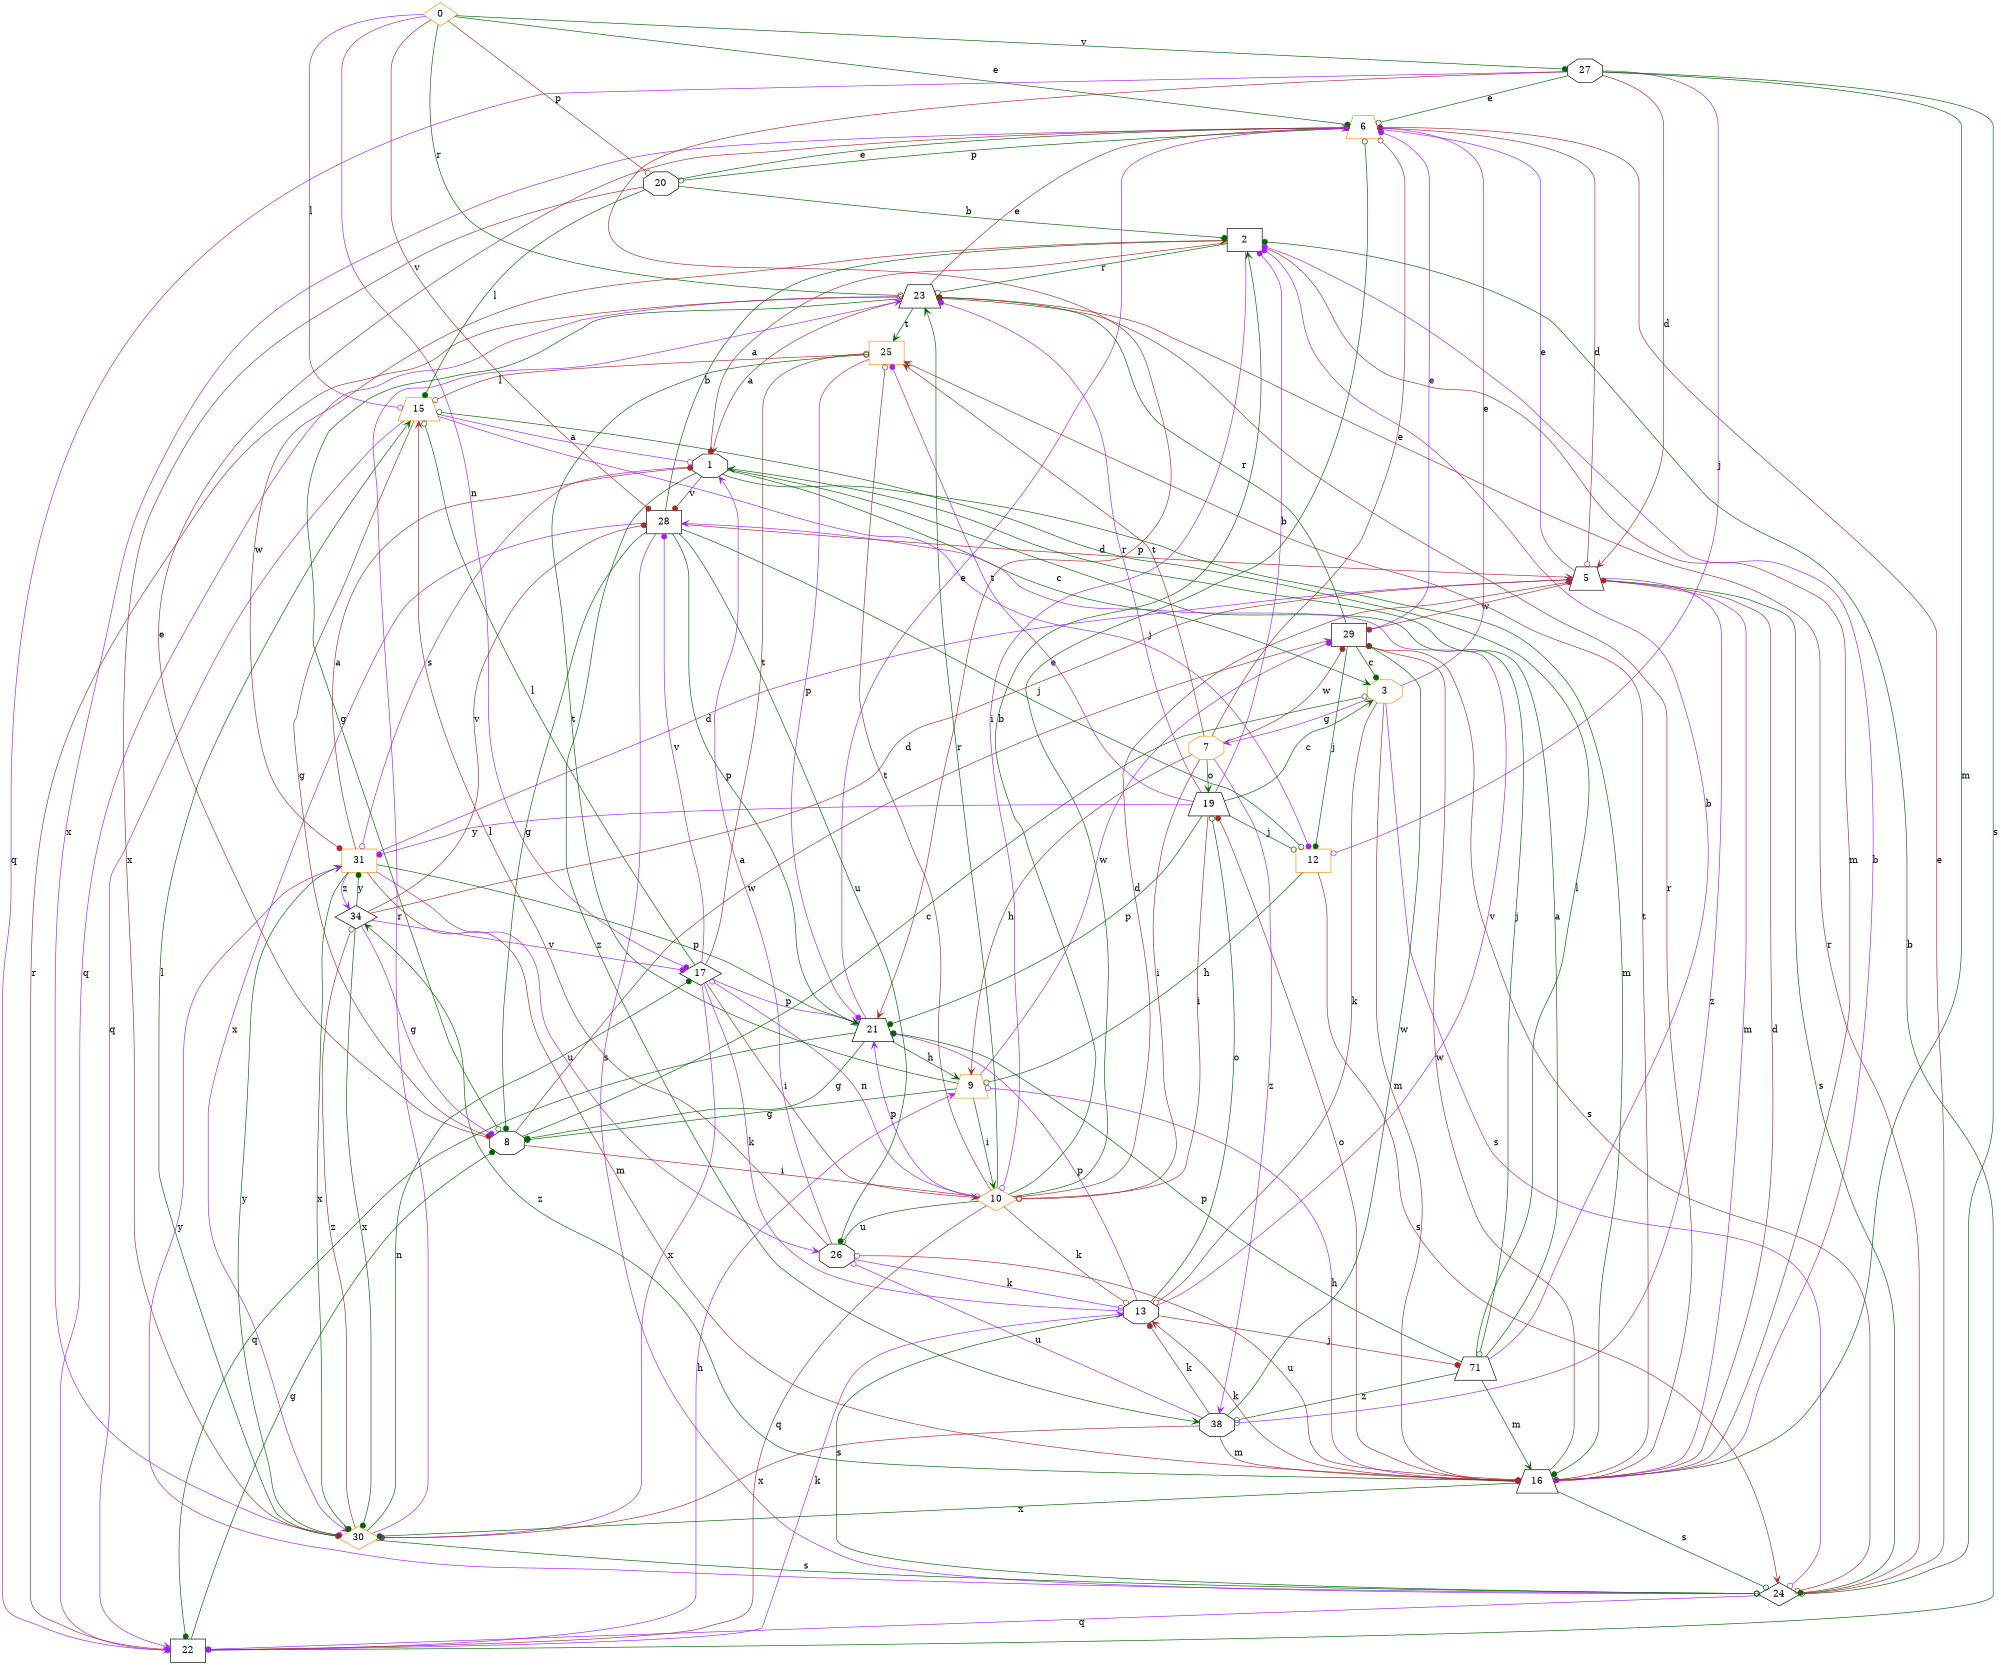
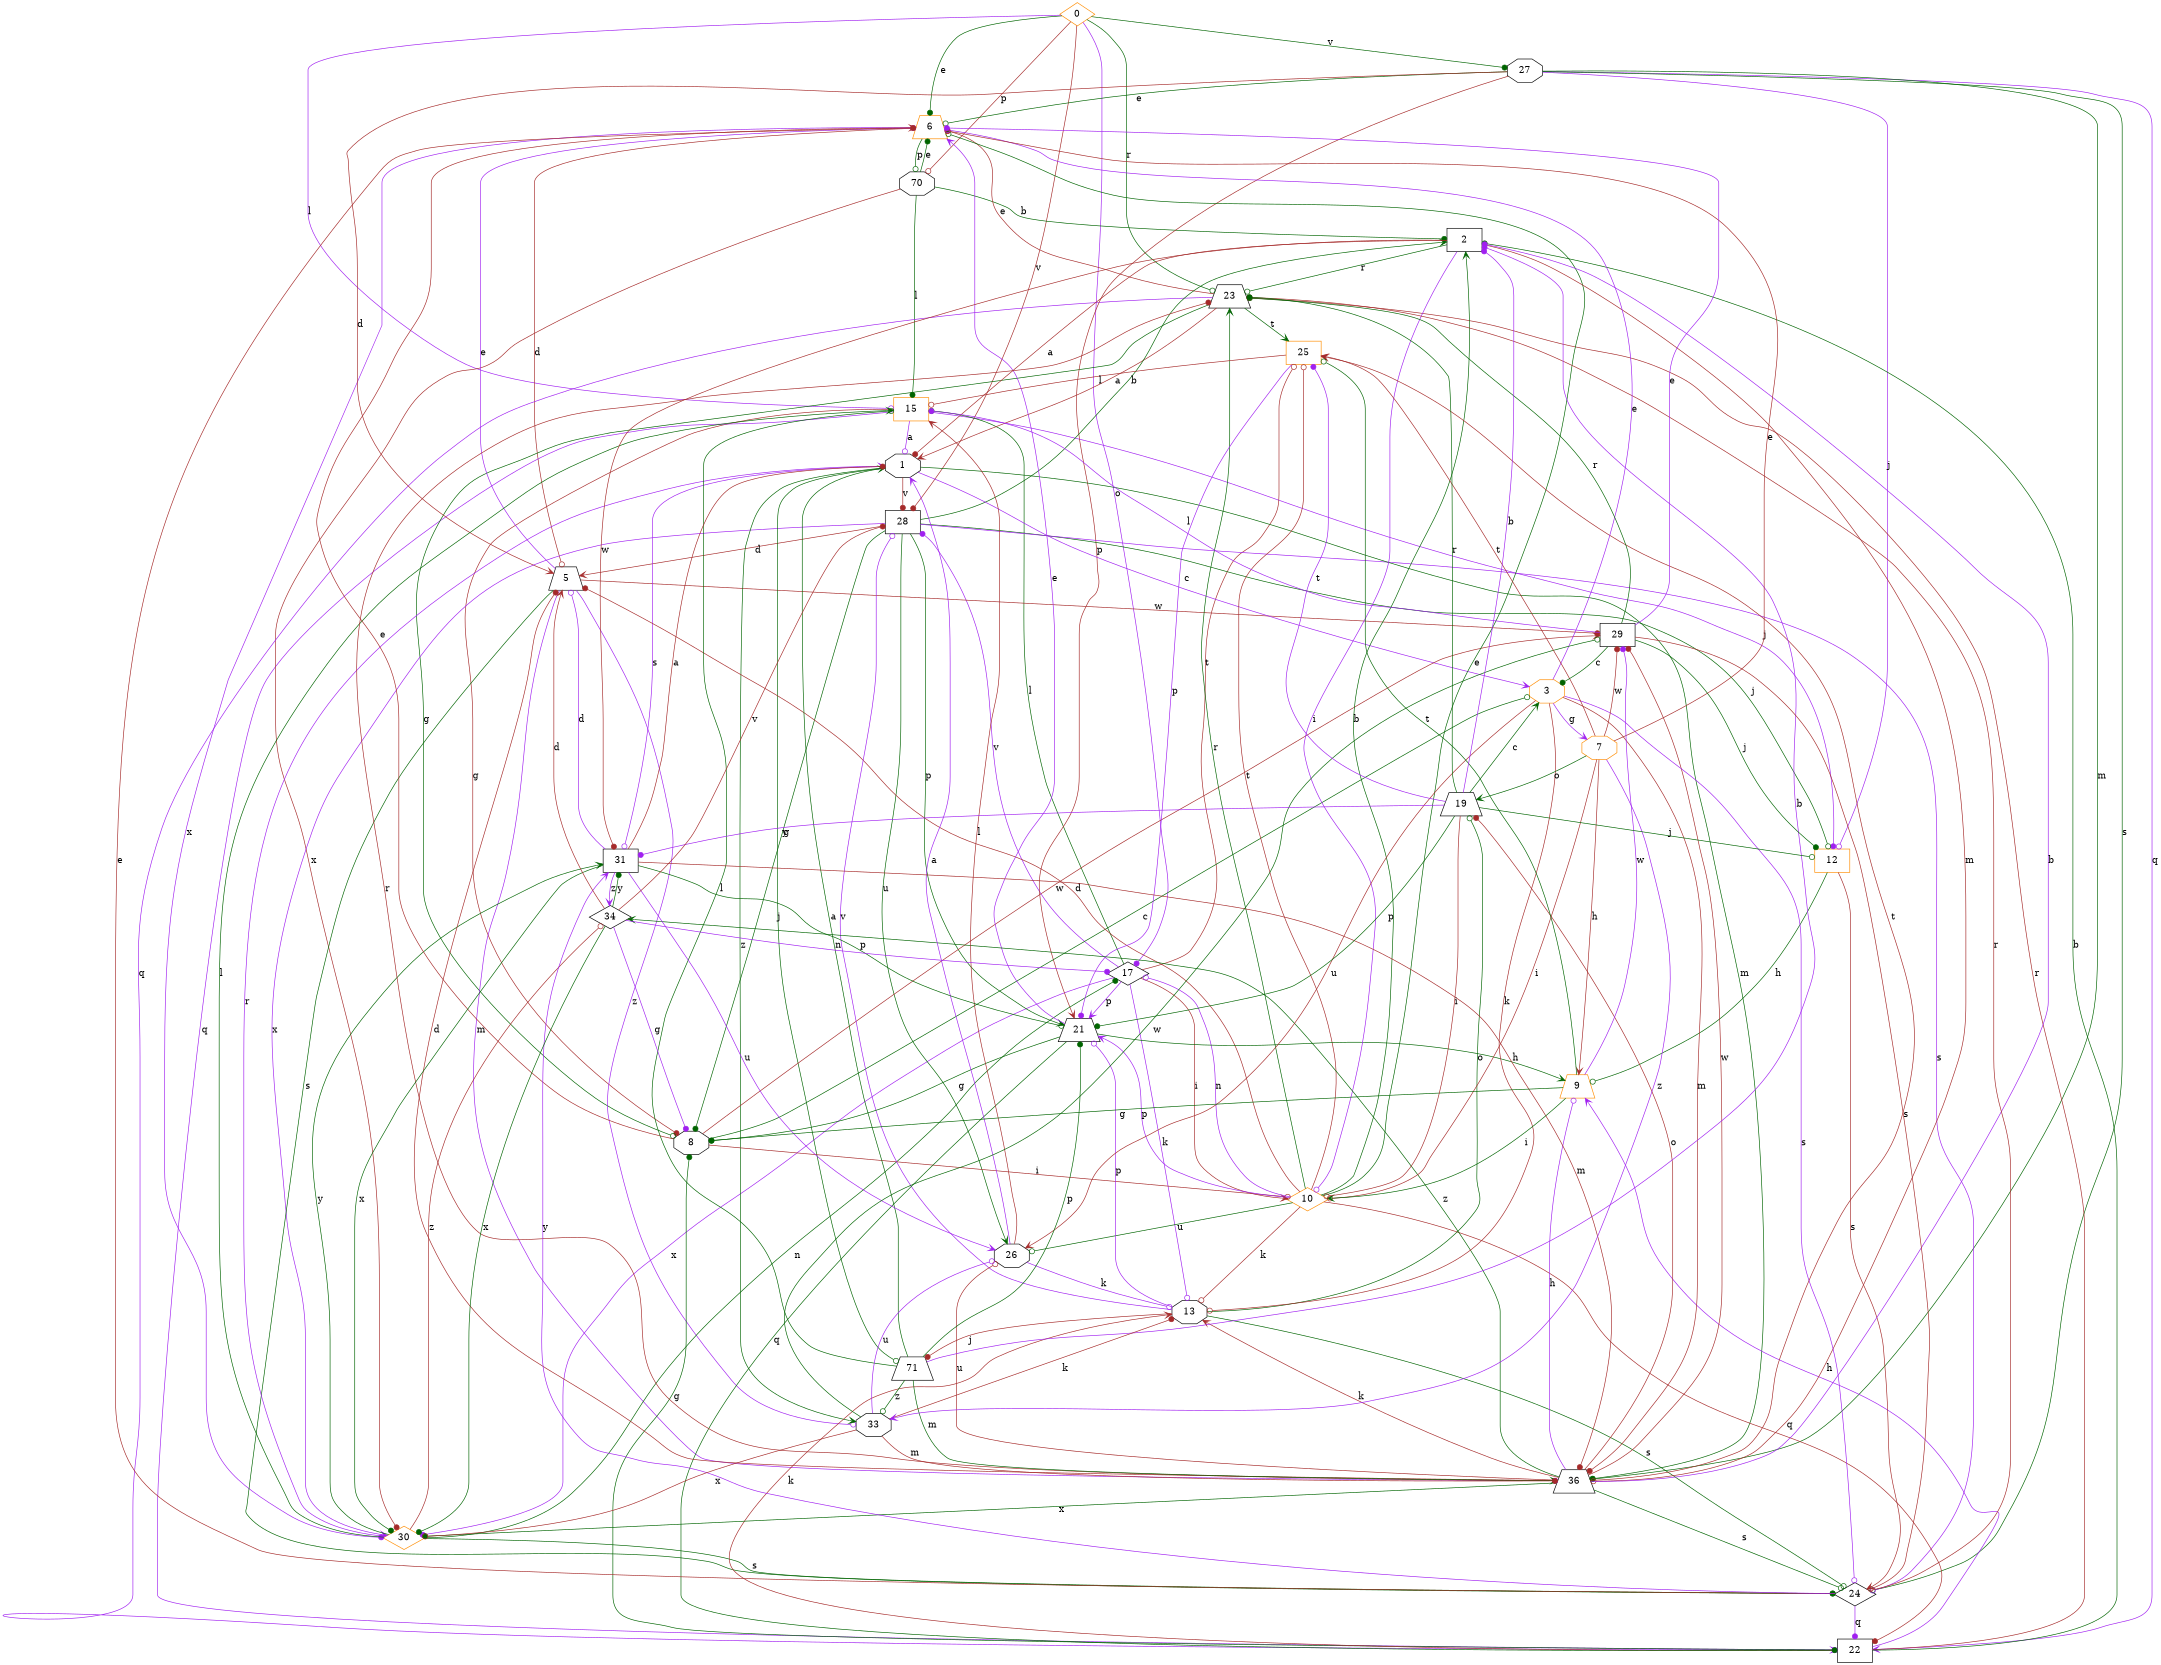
(661, 184) -> (917, 184)
(419, 409) -> (911, 409)
(474, 494) -> (1118, 494)
(1113, 514) -> (1452, 460)
none -> (1266, 576)
(1043, 586) -> (1198, 593)
(1496, 679) -> (855, 1015)
(390, 722) -> (265, 837)
(359, 861) -> (621, 861)
(849, 878) -> (882, 899)
(552, 945) -> (839, 945)
none -> (1309, 1000)
(1217, 1425) -> (874, 1425)
(1537, 1481) -> (1574, 1481)
(769, 1608) -> (1011, 1627)
